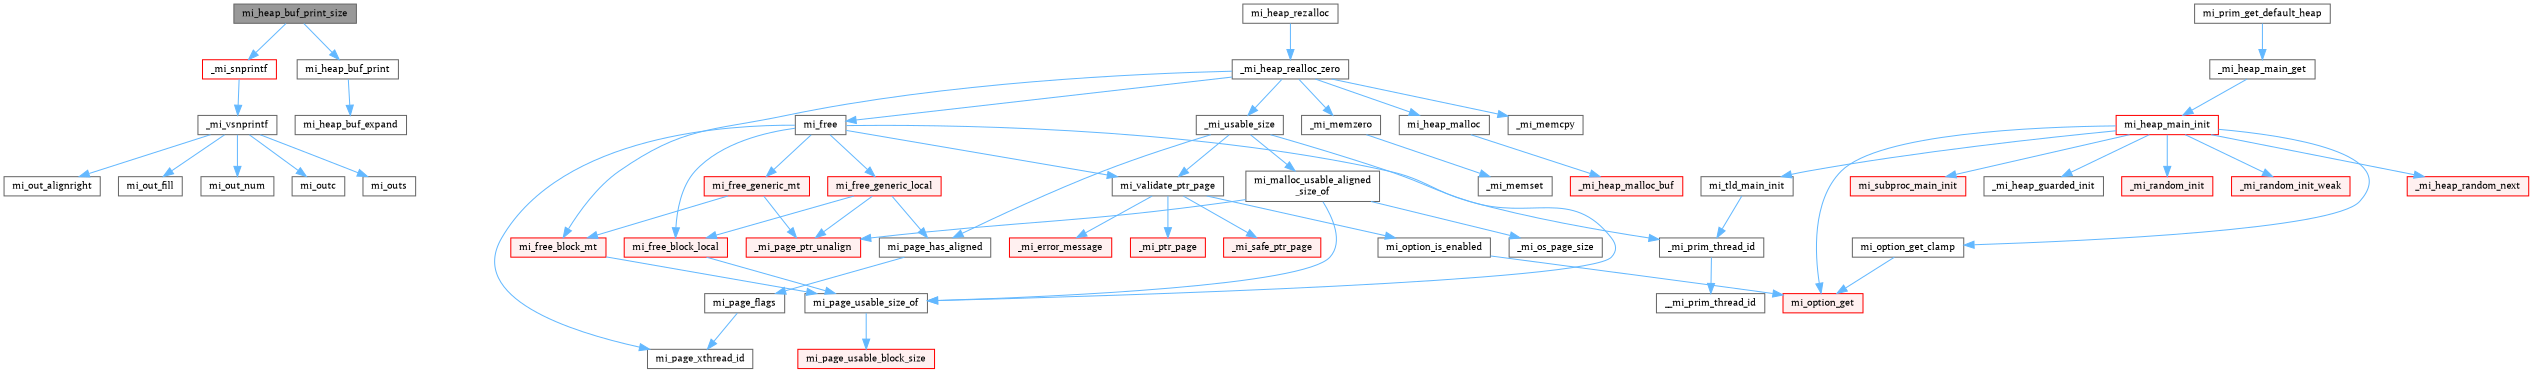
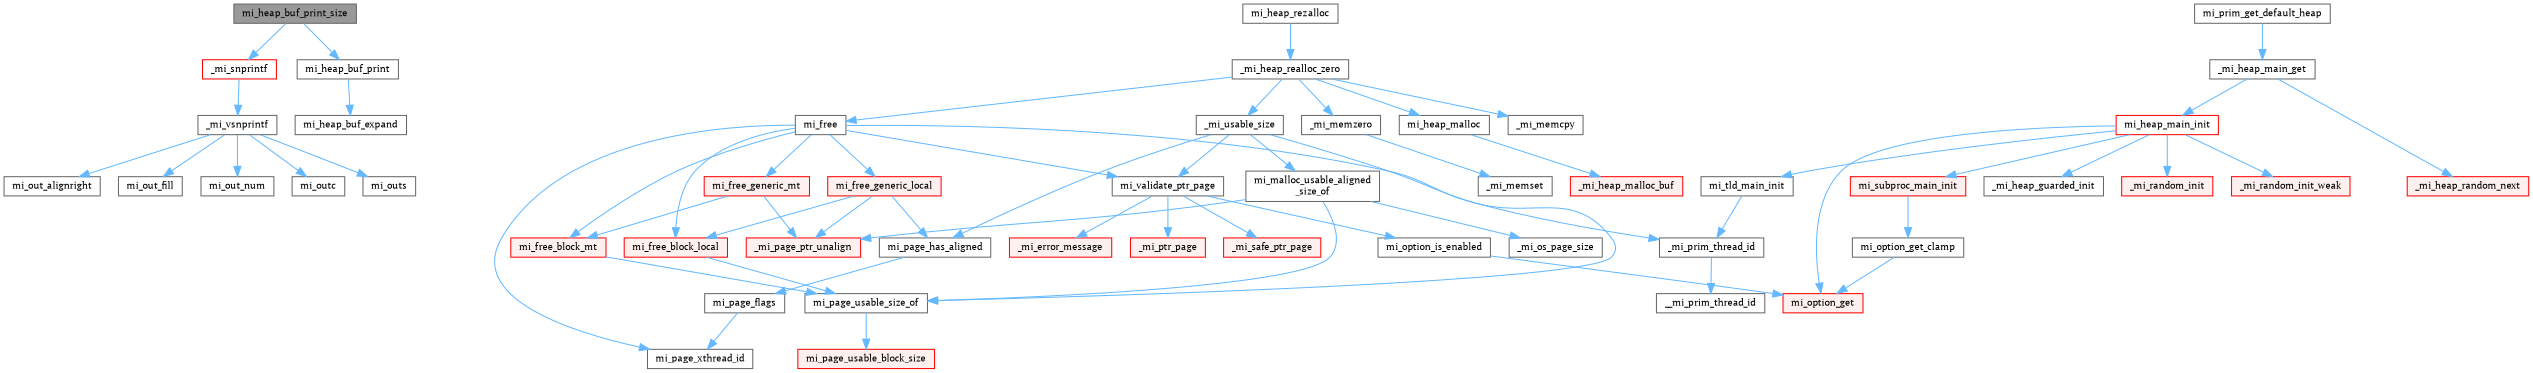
(881, 99) -> (681, 169)
(2313, 155) -> (2361, 125)
(2263, 226) -> (1908, 212)
